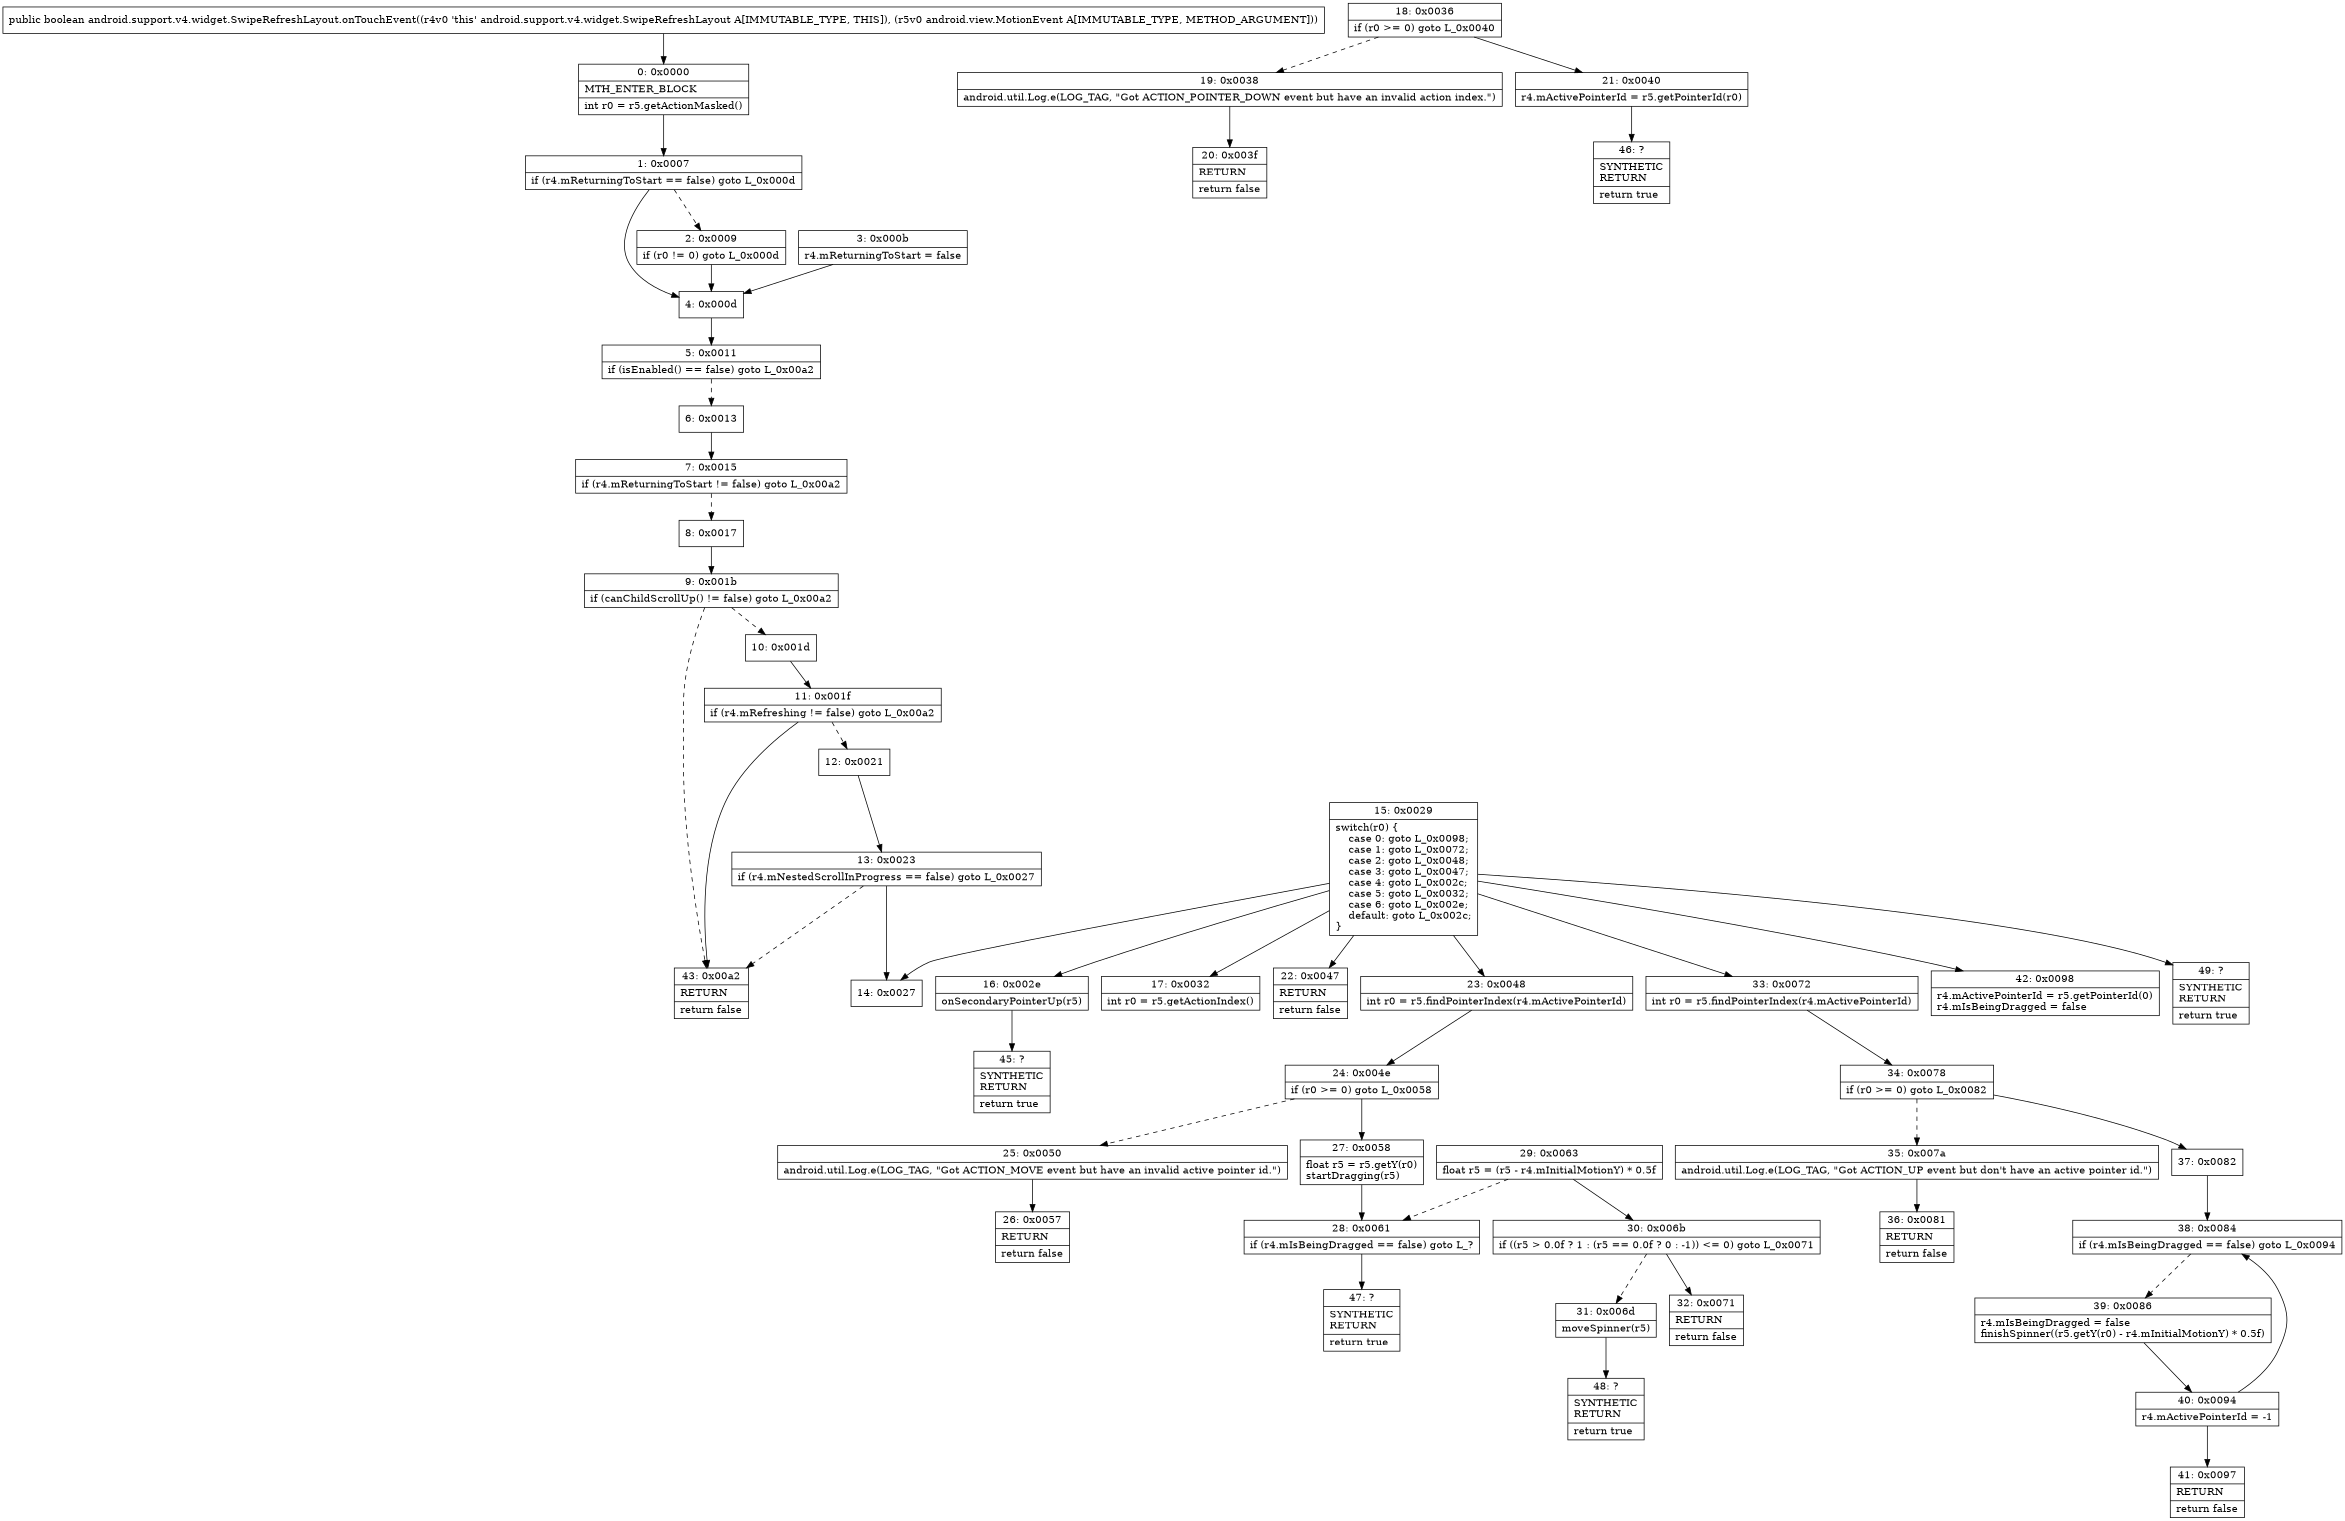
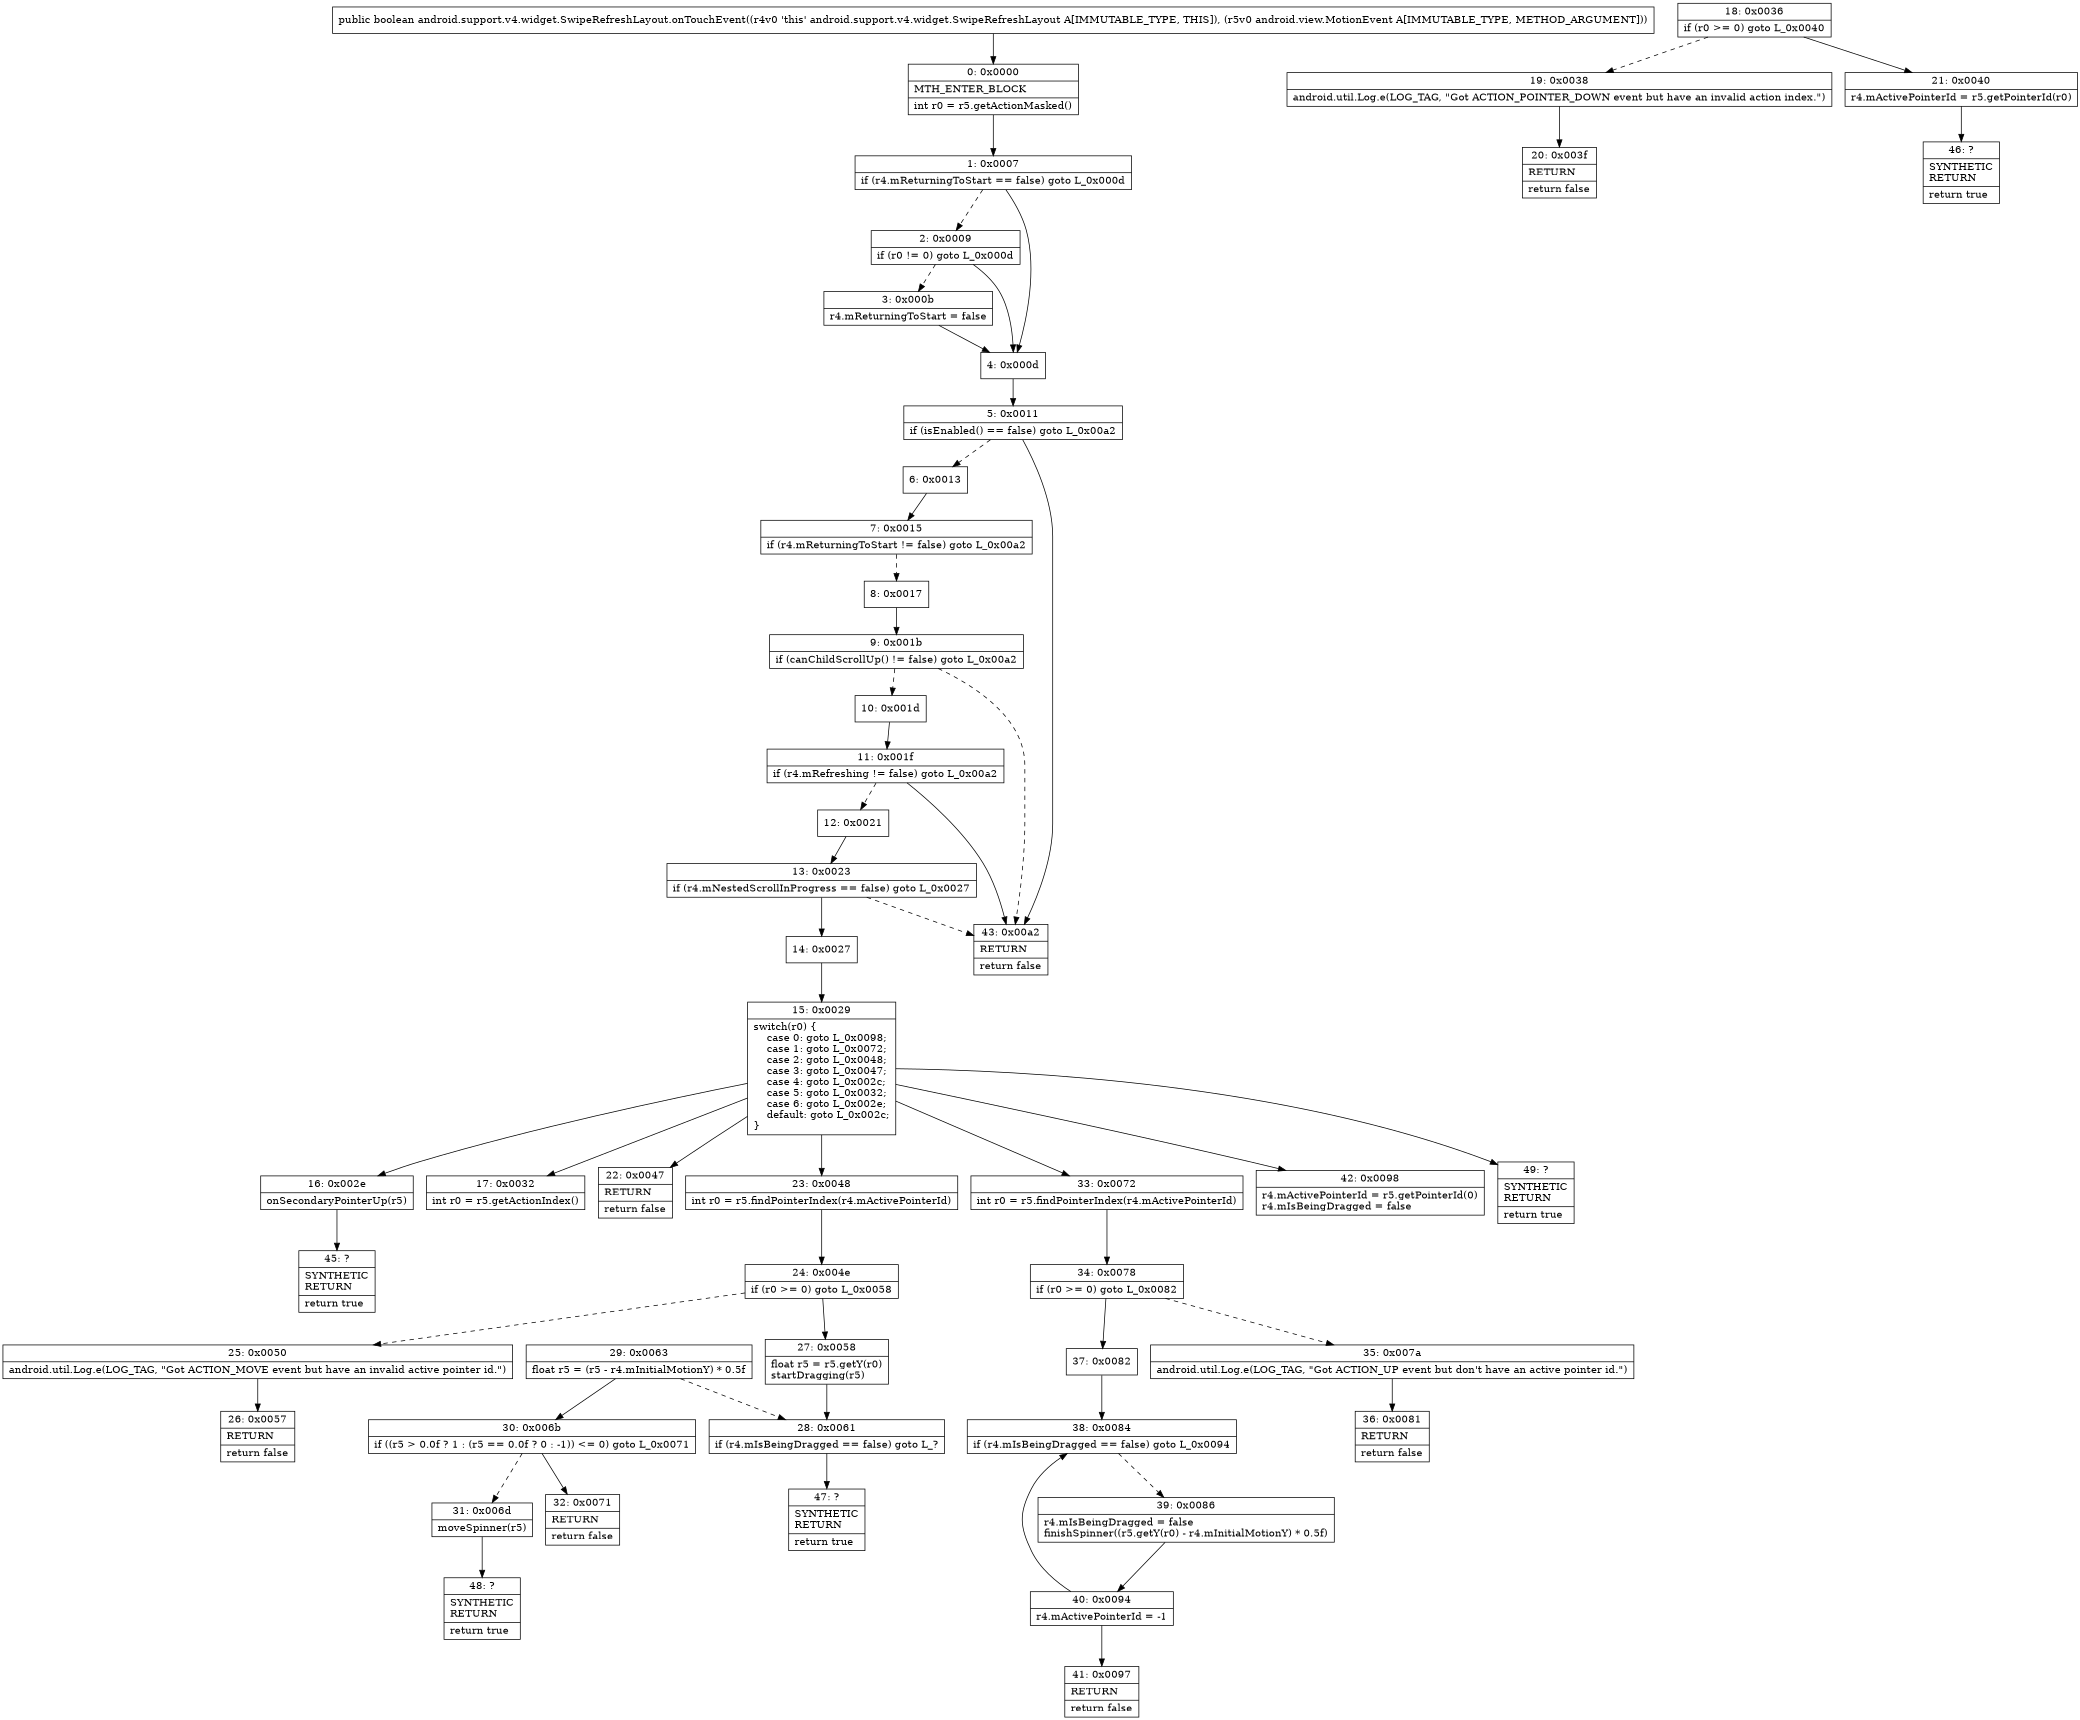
none -> (929, 275)
none -> (1053, 678)
(1116, 923) -> (822, 979)
